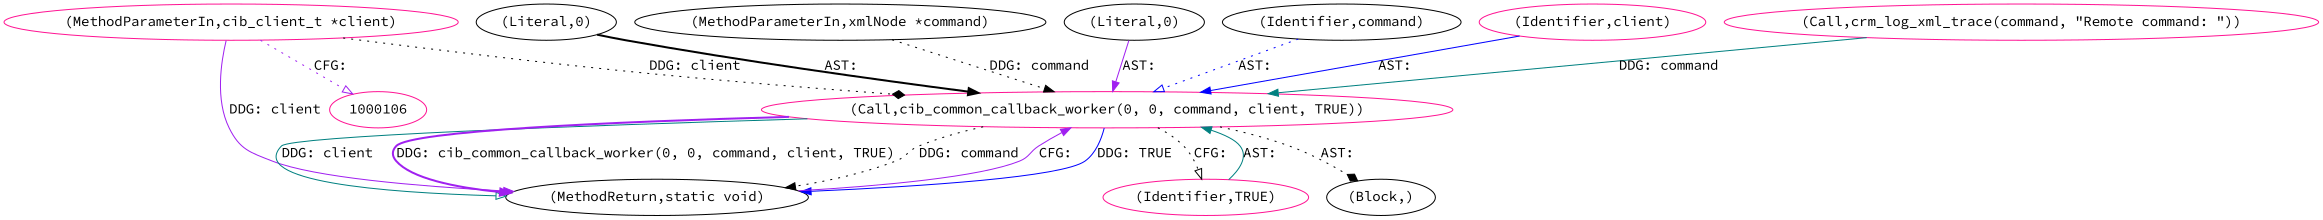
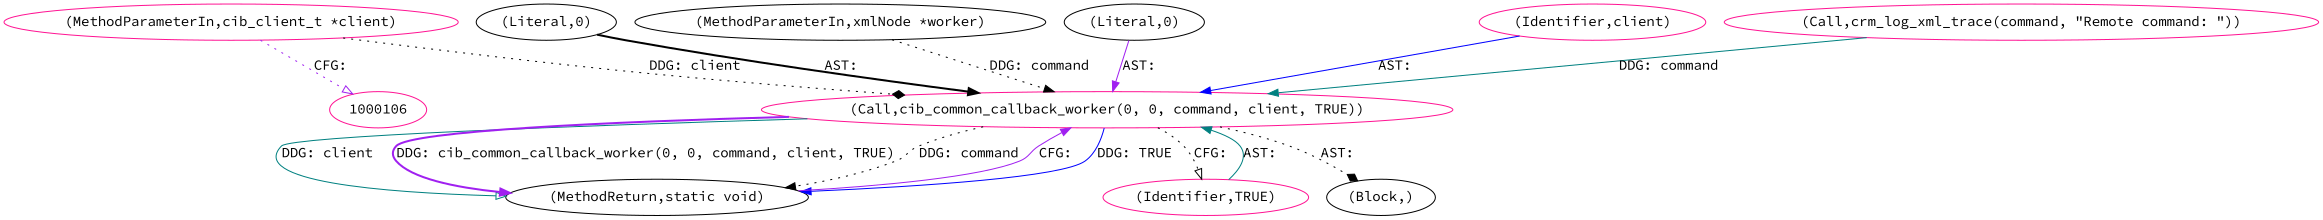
(840, 22) -> (840, 22)
(1342, 22) -> none
(315, 172) -> none
